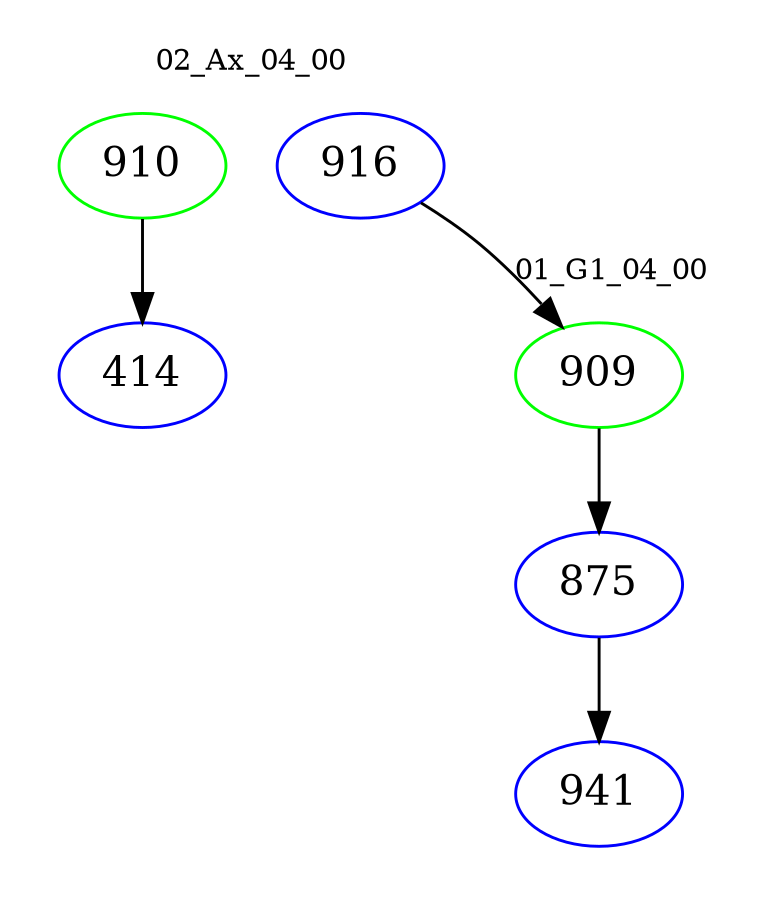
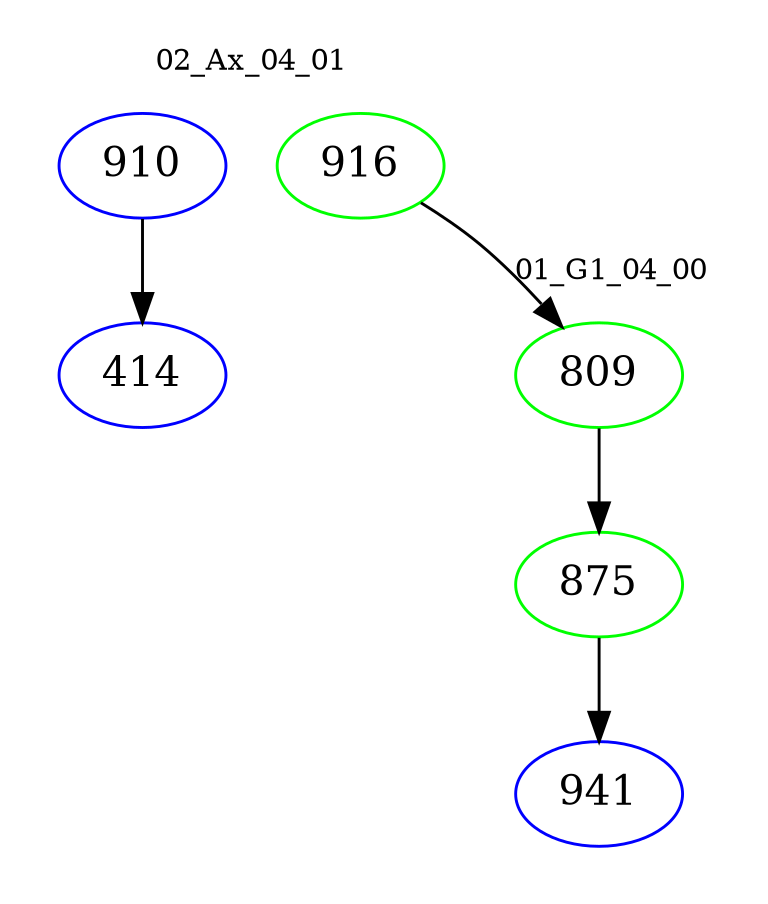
(252, 63) -> (252, 63)
(143, 166) -> (143, 166)
(361, 166) -> (361, 166)
(599, 375) -> (599, 375)
(599, 585) -> (599, 585)
